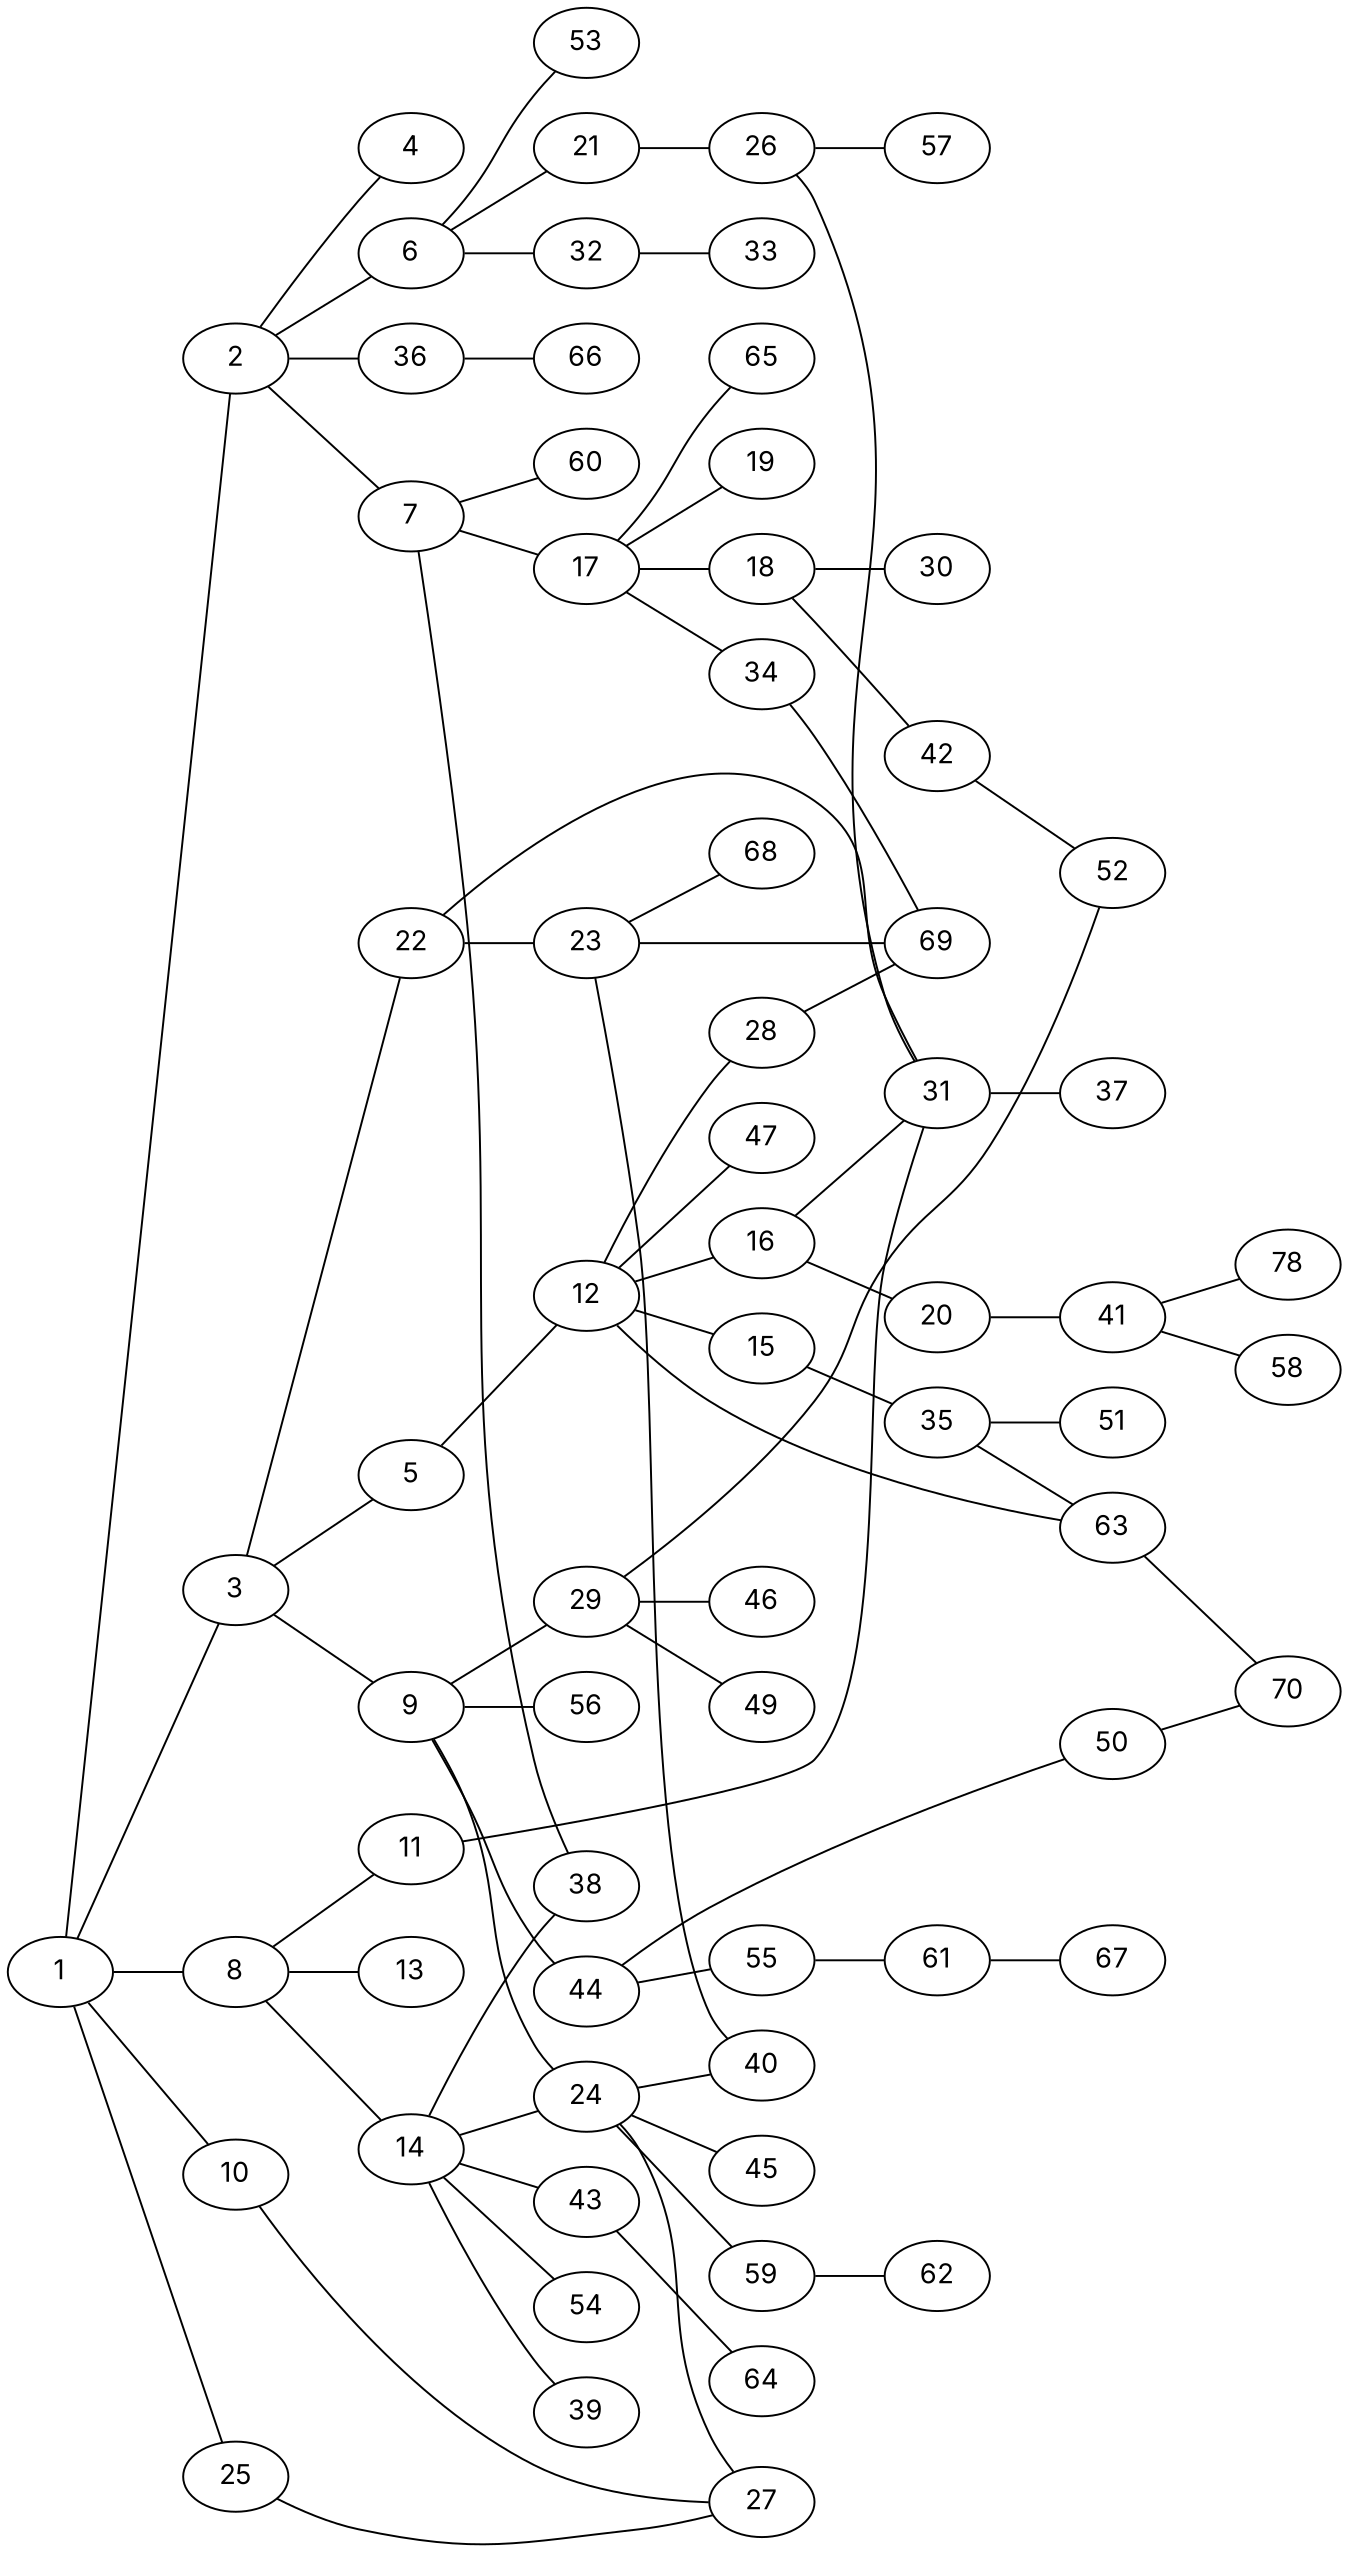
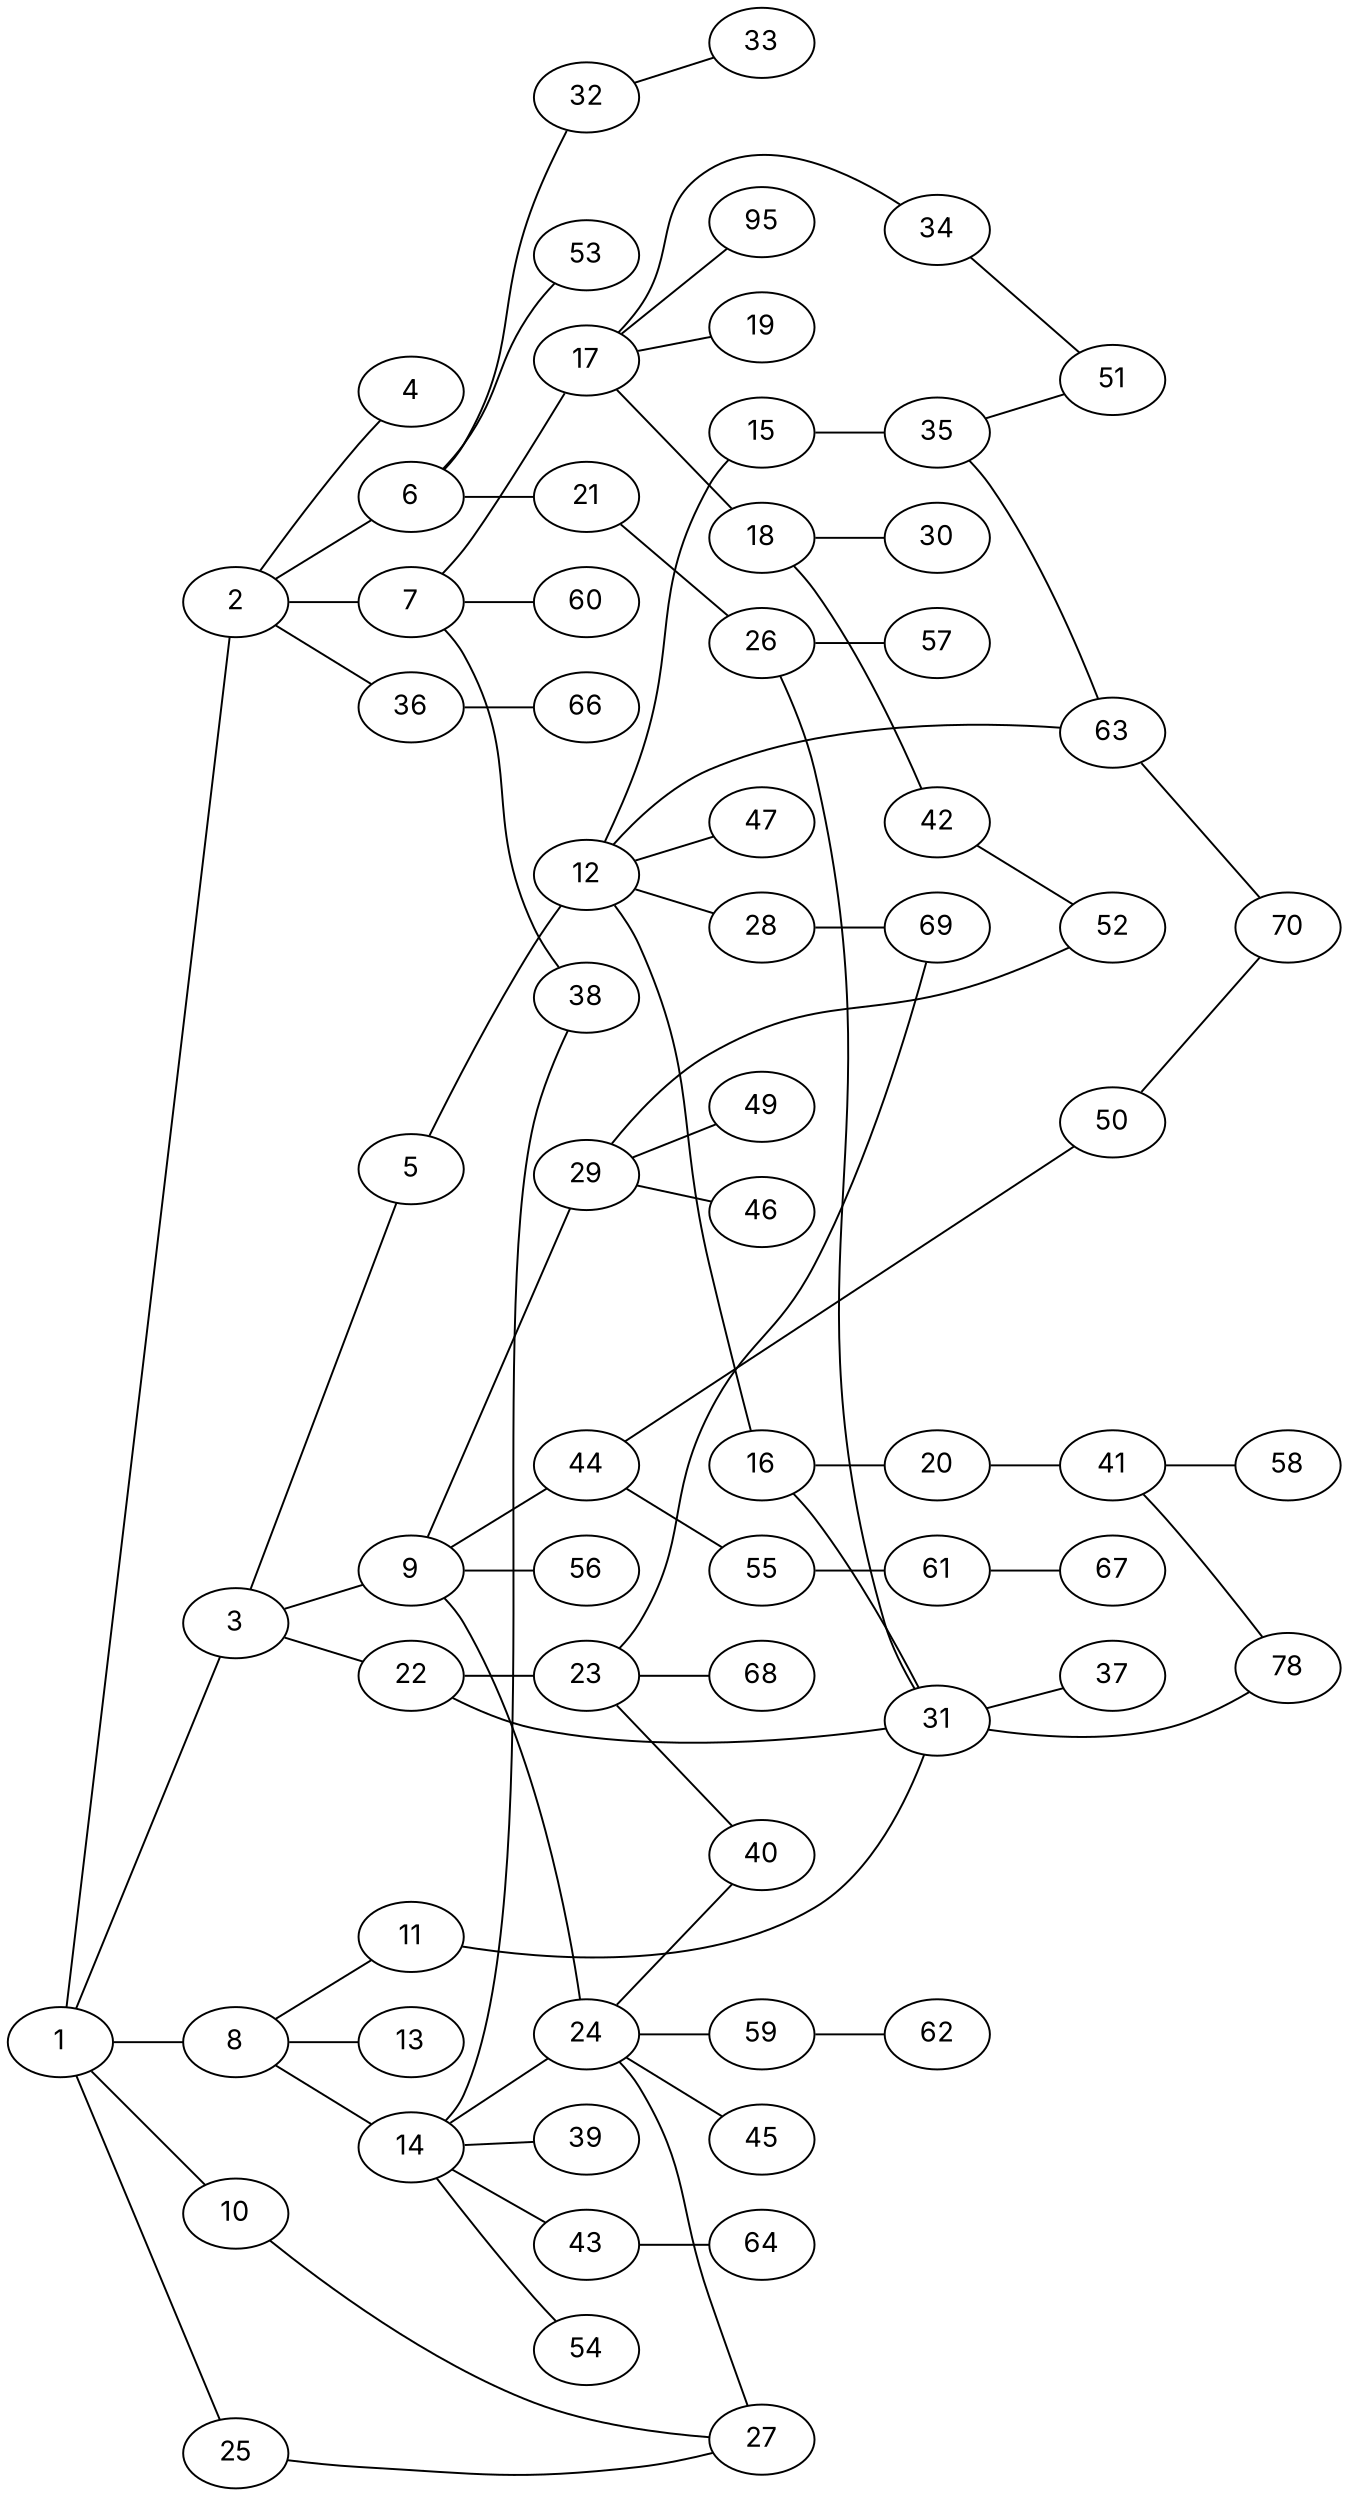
(762, 359) -> (762, 222)
(868, 820) -> (1025, 305)
none -> (1123, 1735)
